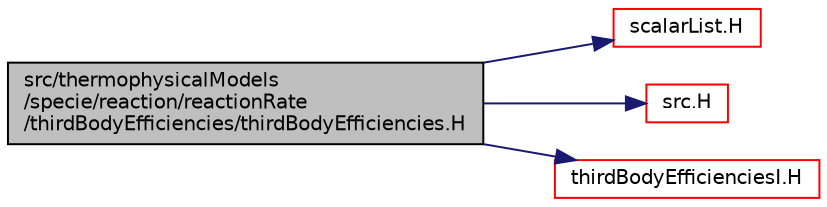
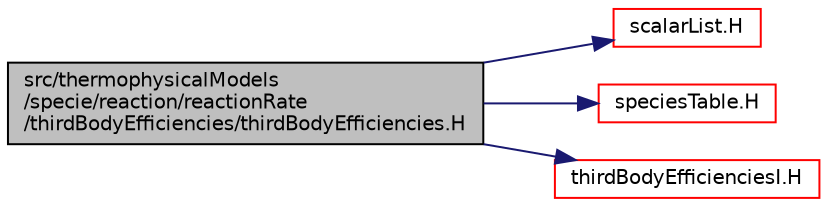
(687, 103) -> (687, 103)
